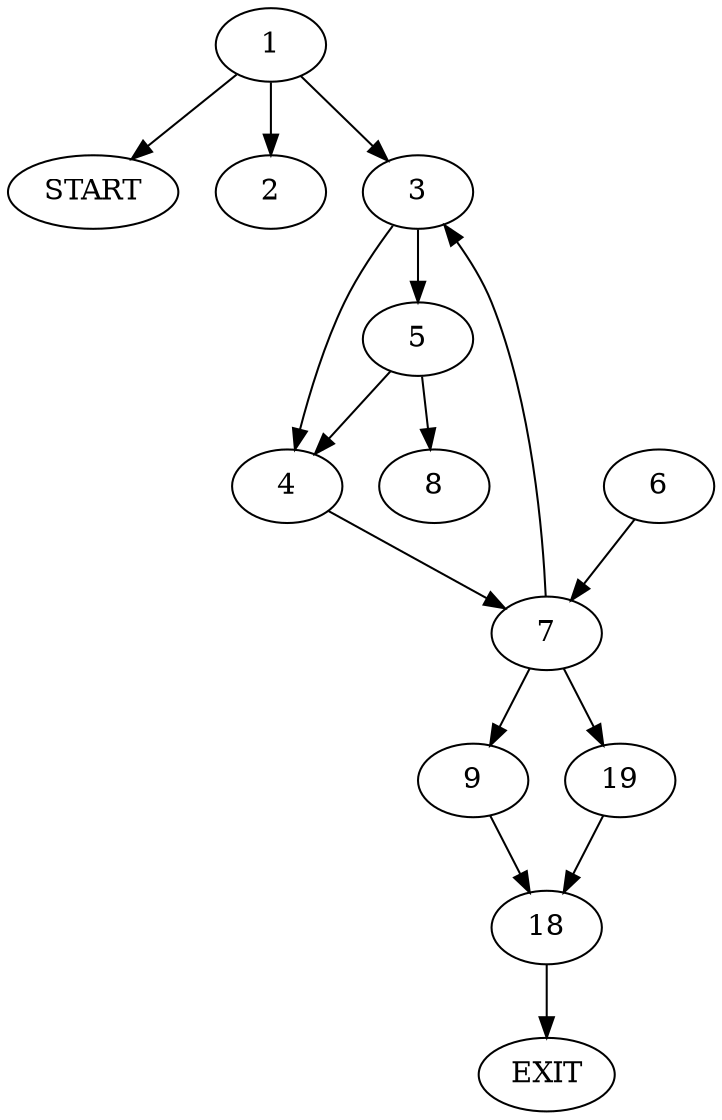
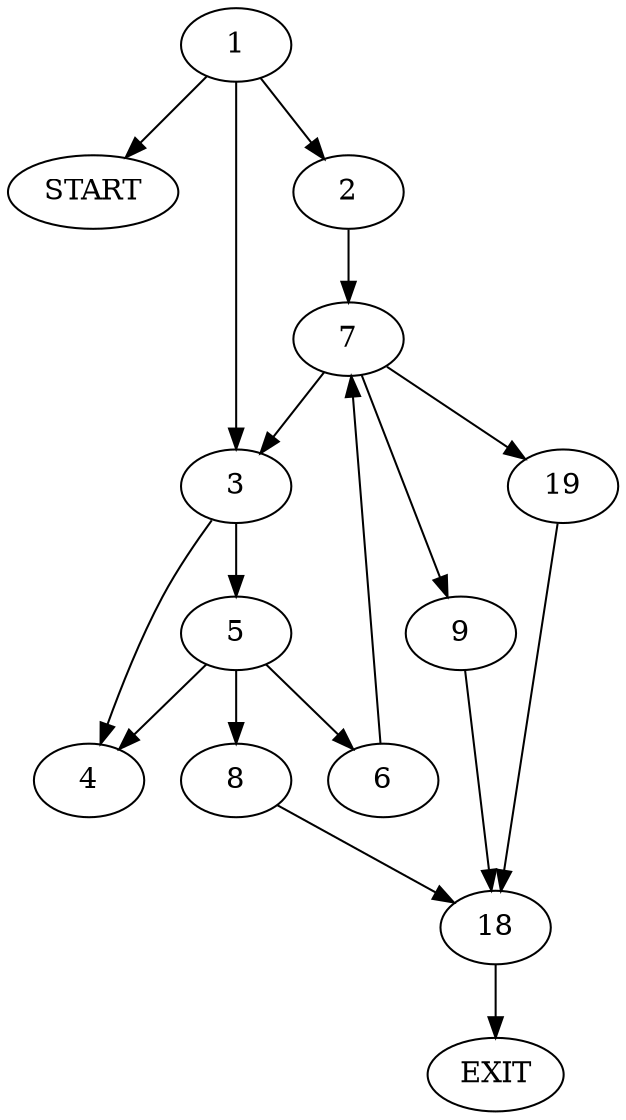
(408, 555) -> (349, 256)
none -> (302, 700)
none -> (356, 849)
